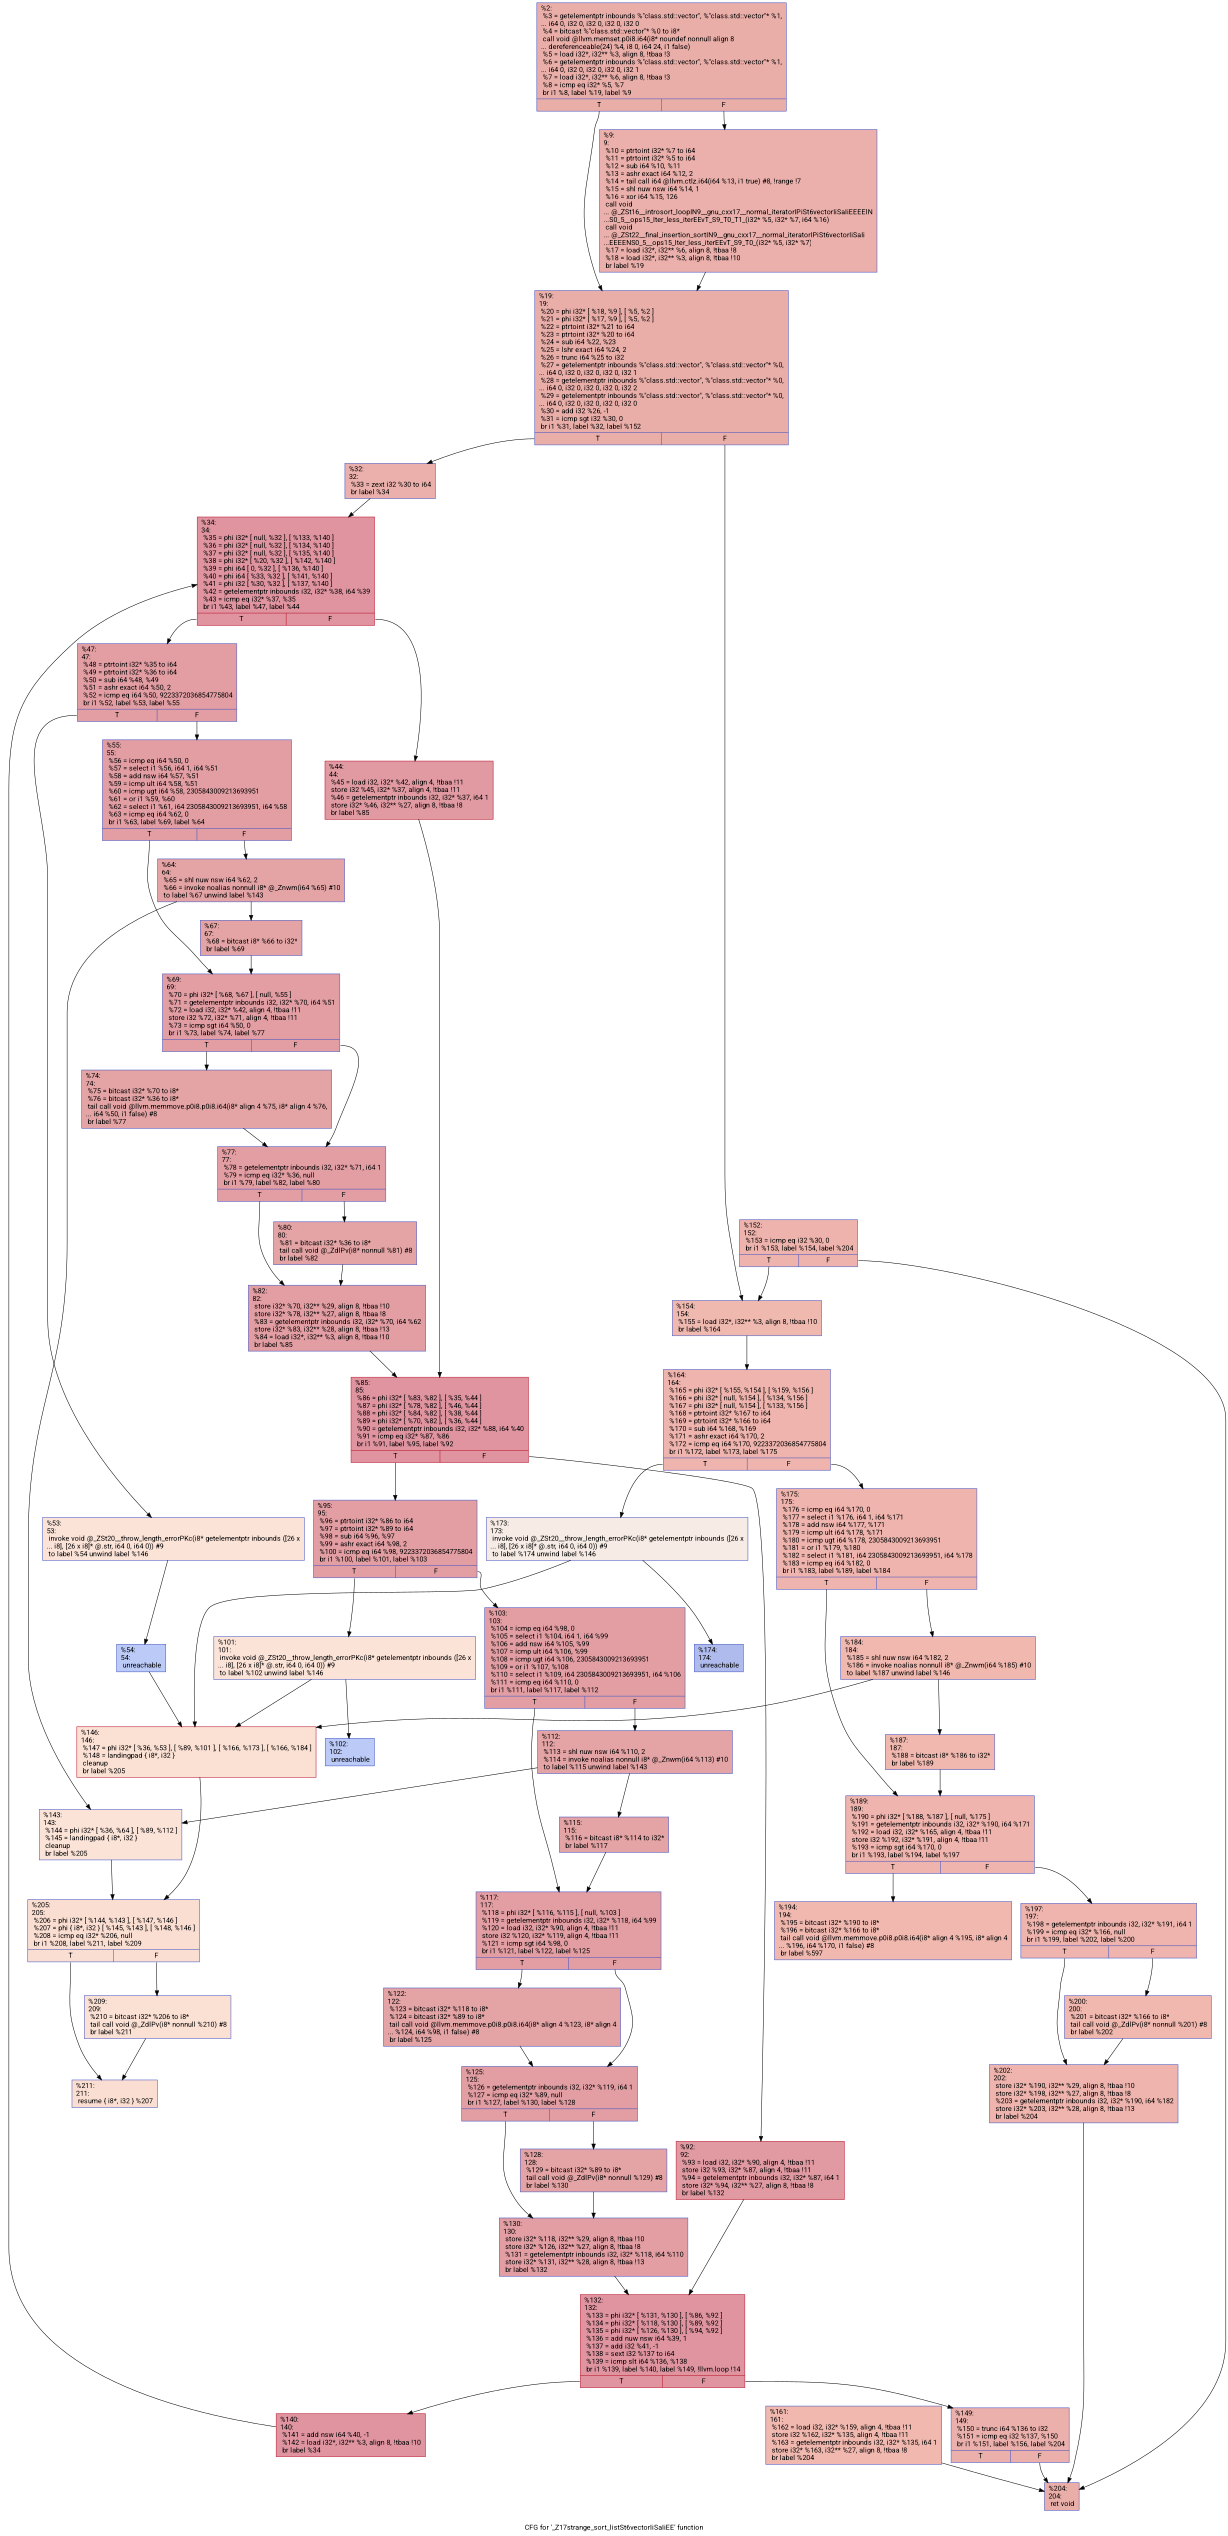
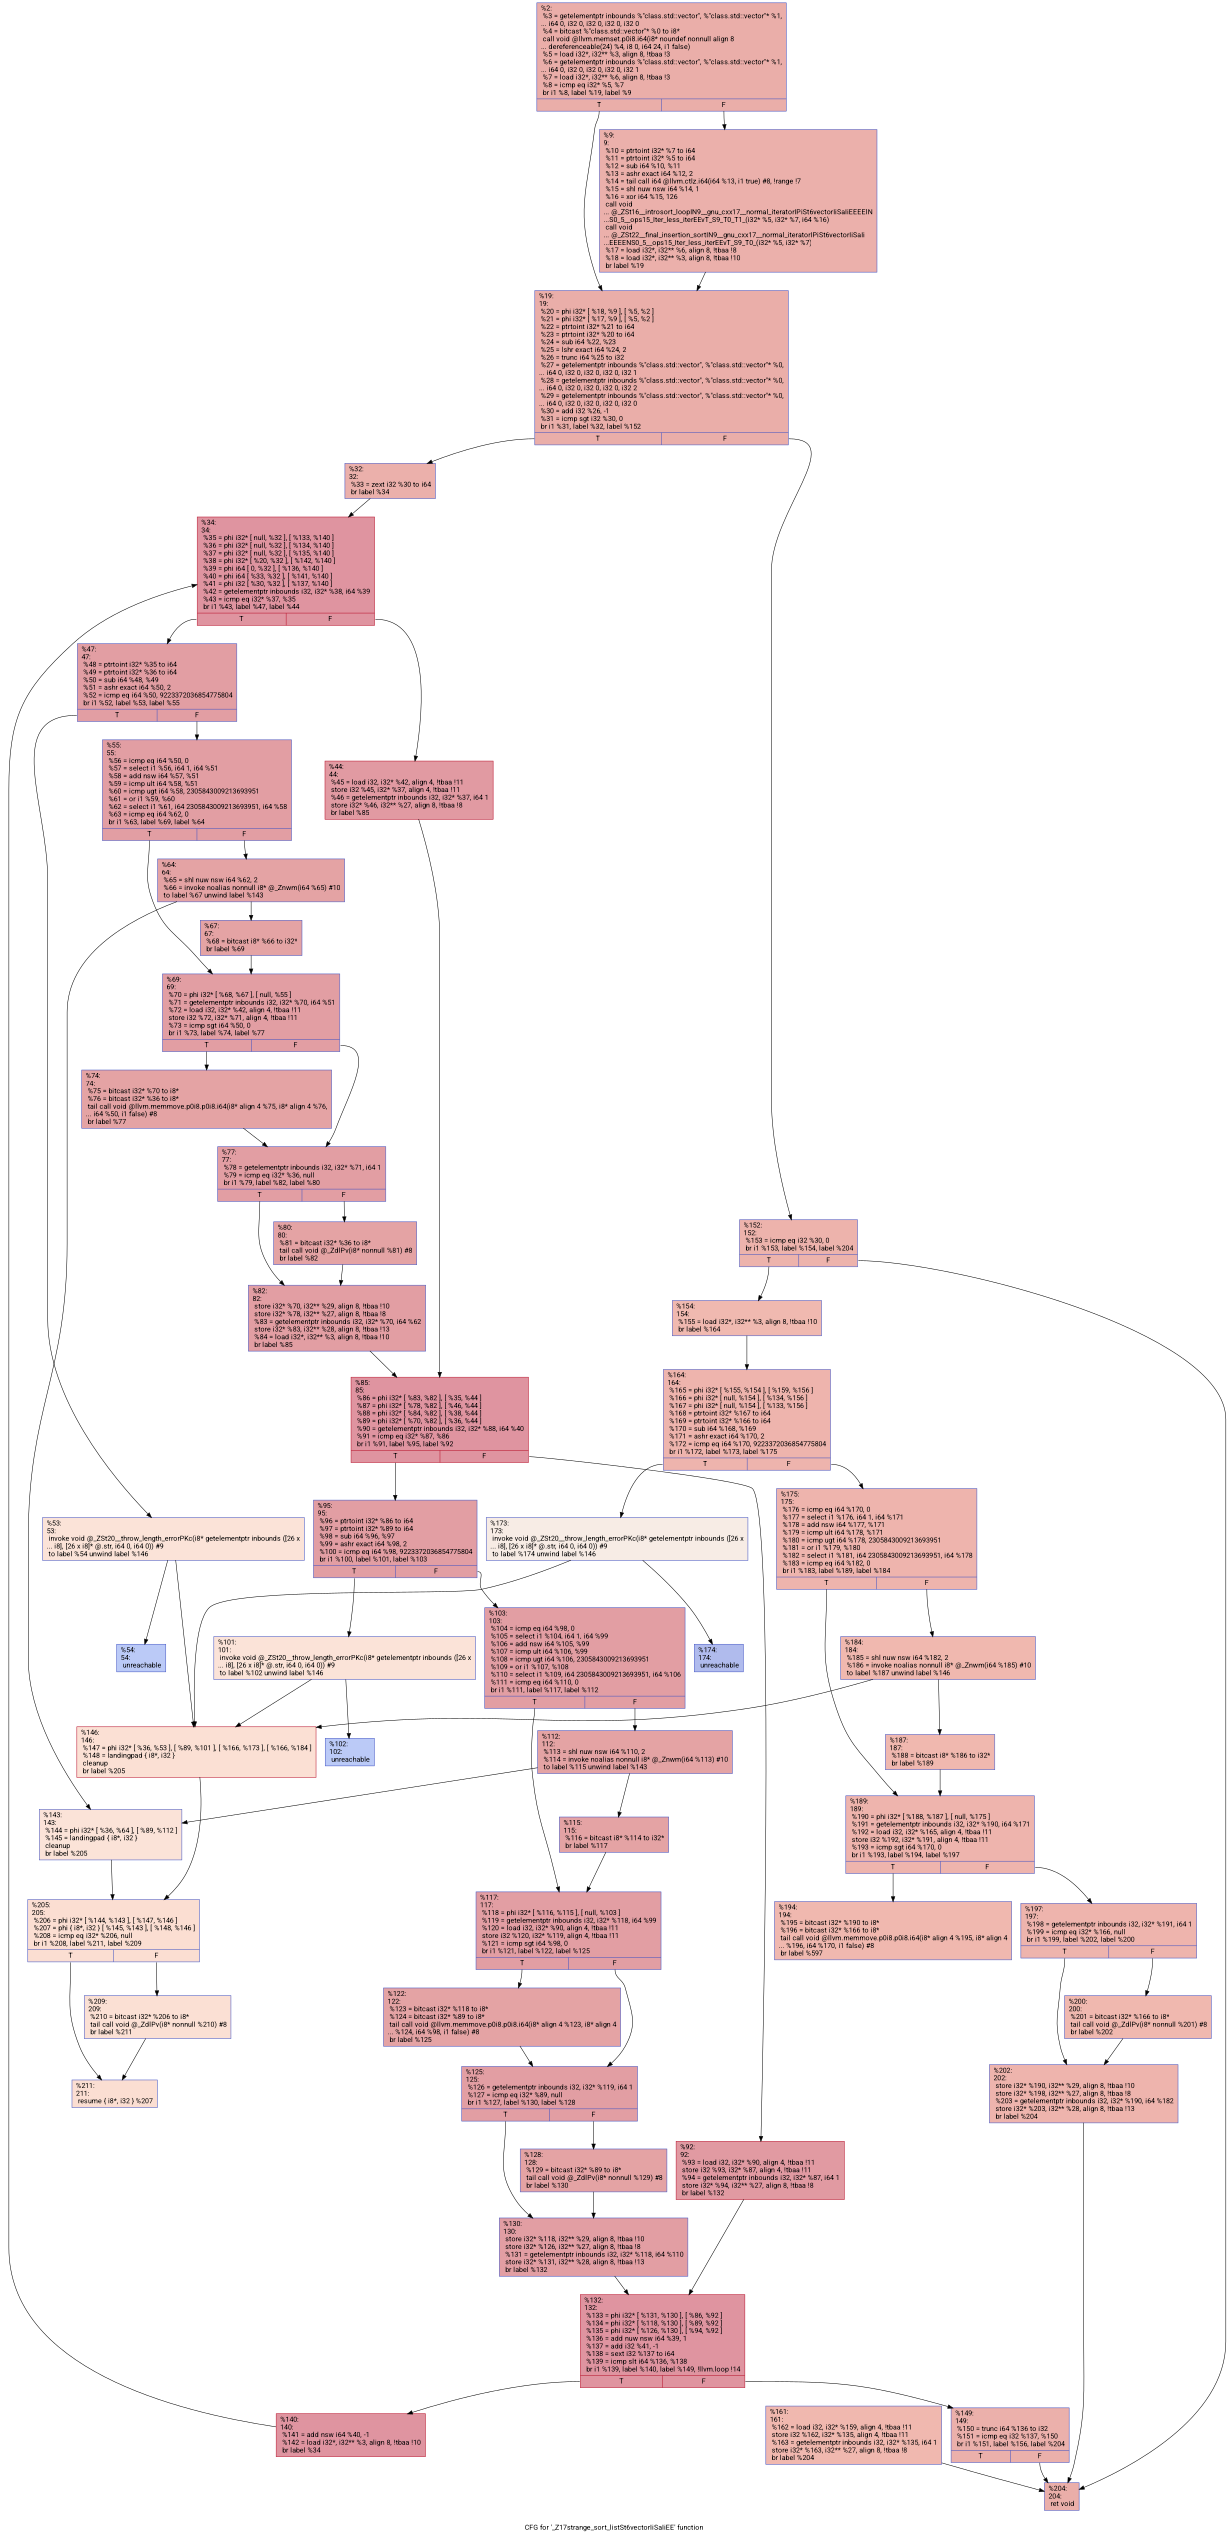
(725, 871) -> (771, 817)
(164, 1697) -> (184, 1641)
